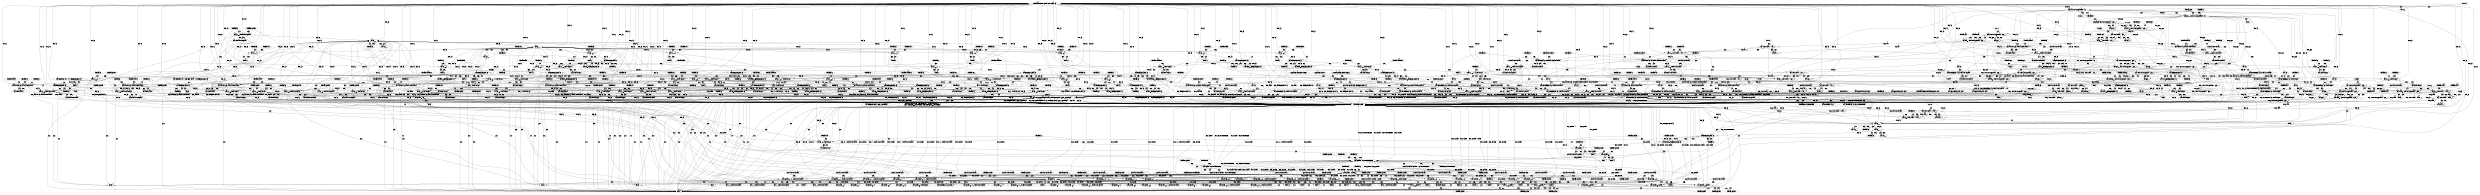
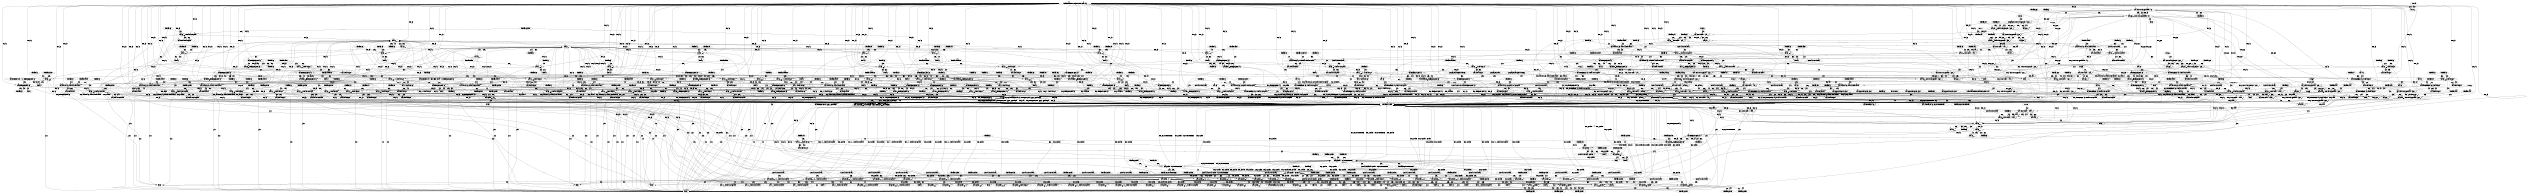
(1768, 41) -> none
(1412, 85) -> (1509, 85)
